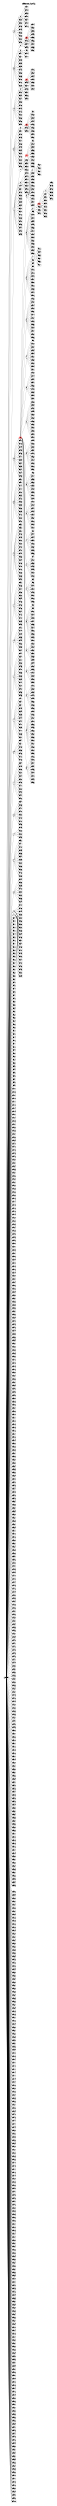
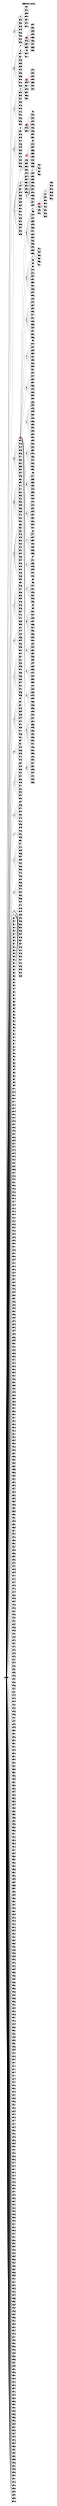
none -> (14, 1889)
